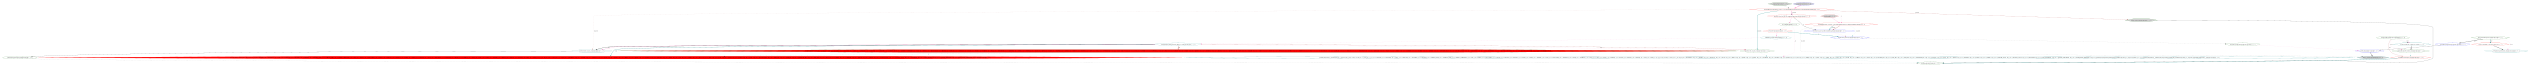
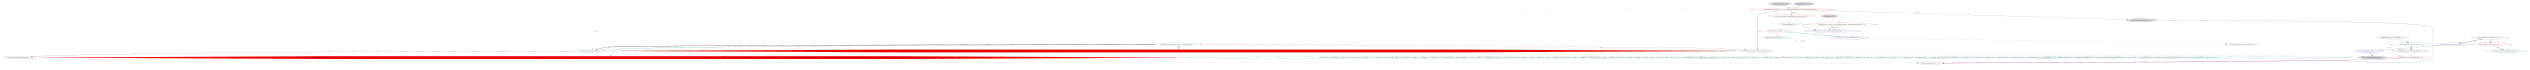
(2171, 62) -> (2171, 62)
